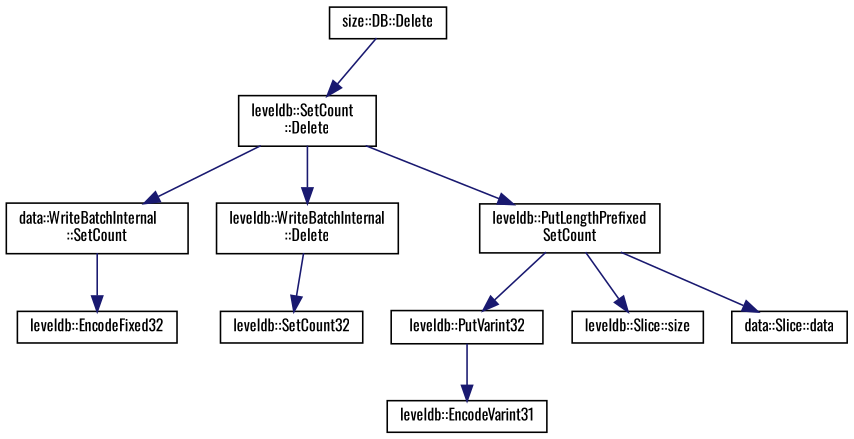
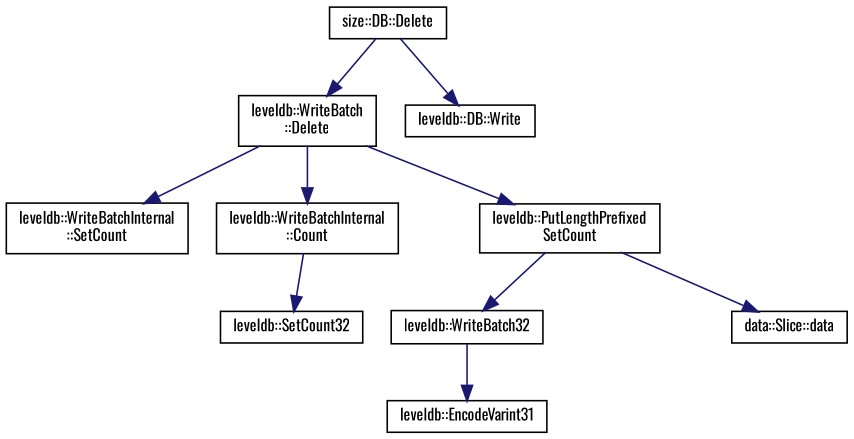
(307, 121) -> (307, 121)
none -> (470, 121)
(97, 228) -> (97, 228)
(307, 228) -> (307, 228)
(97, 327) -> none
(467, 327) -> (467, 327)
(638, 327) -> none
